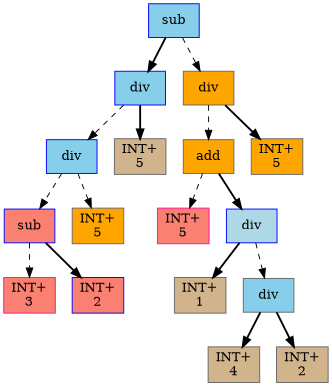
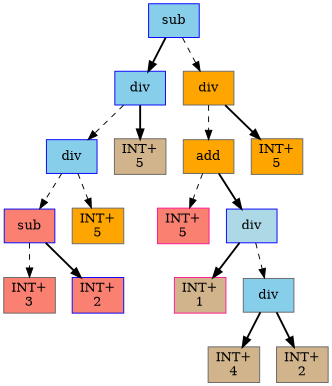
(30, 295) -> (30, 295)
(200, 295) -> (200, 295)
